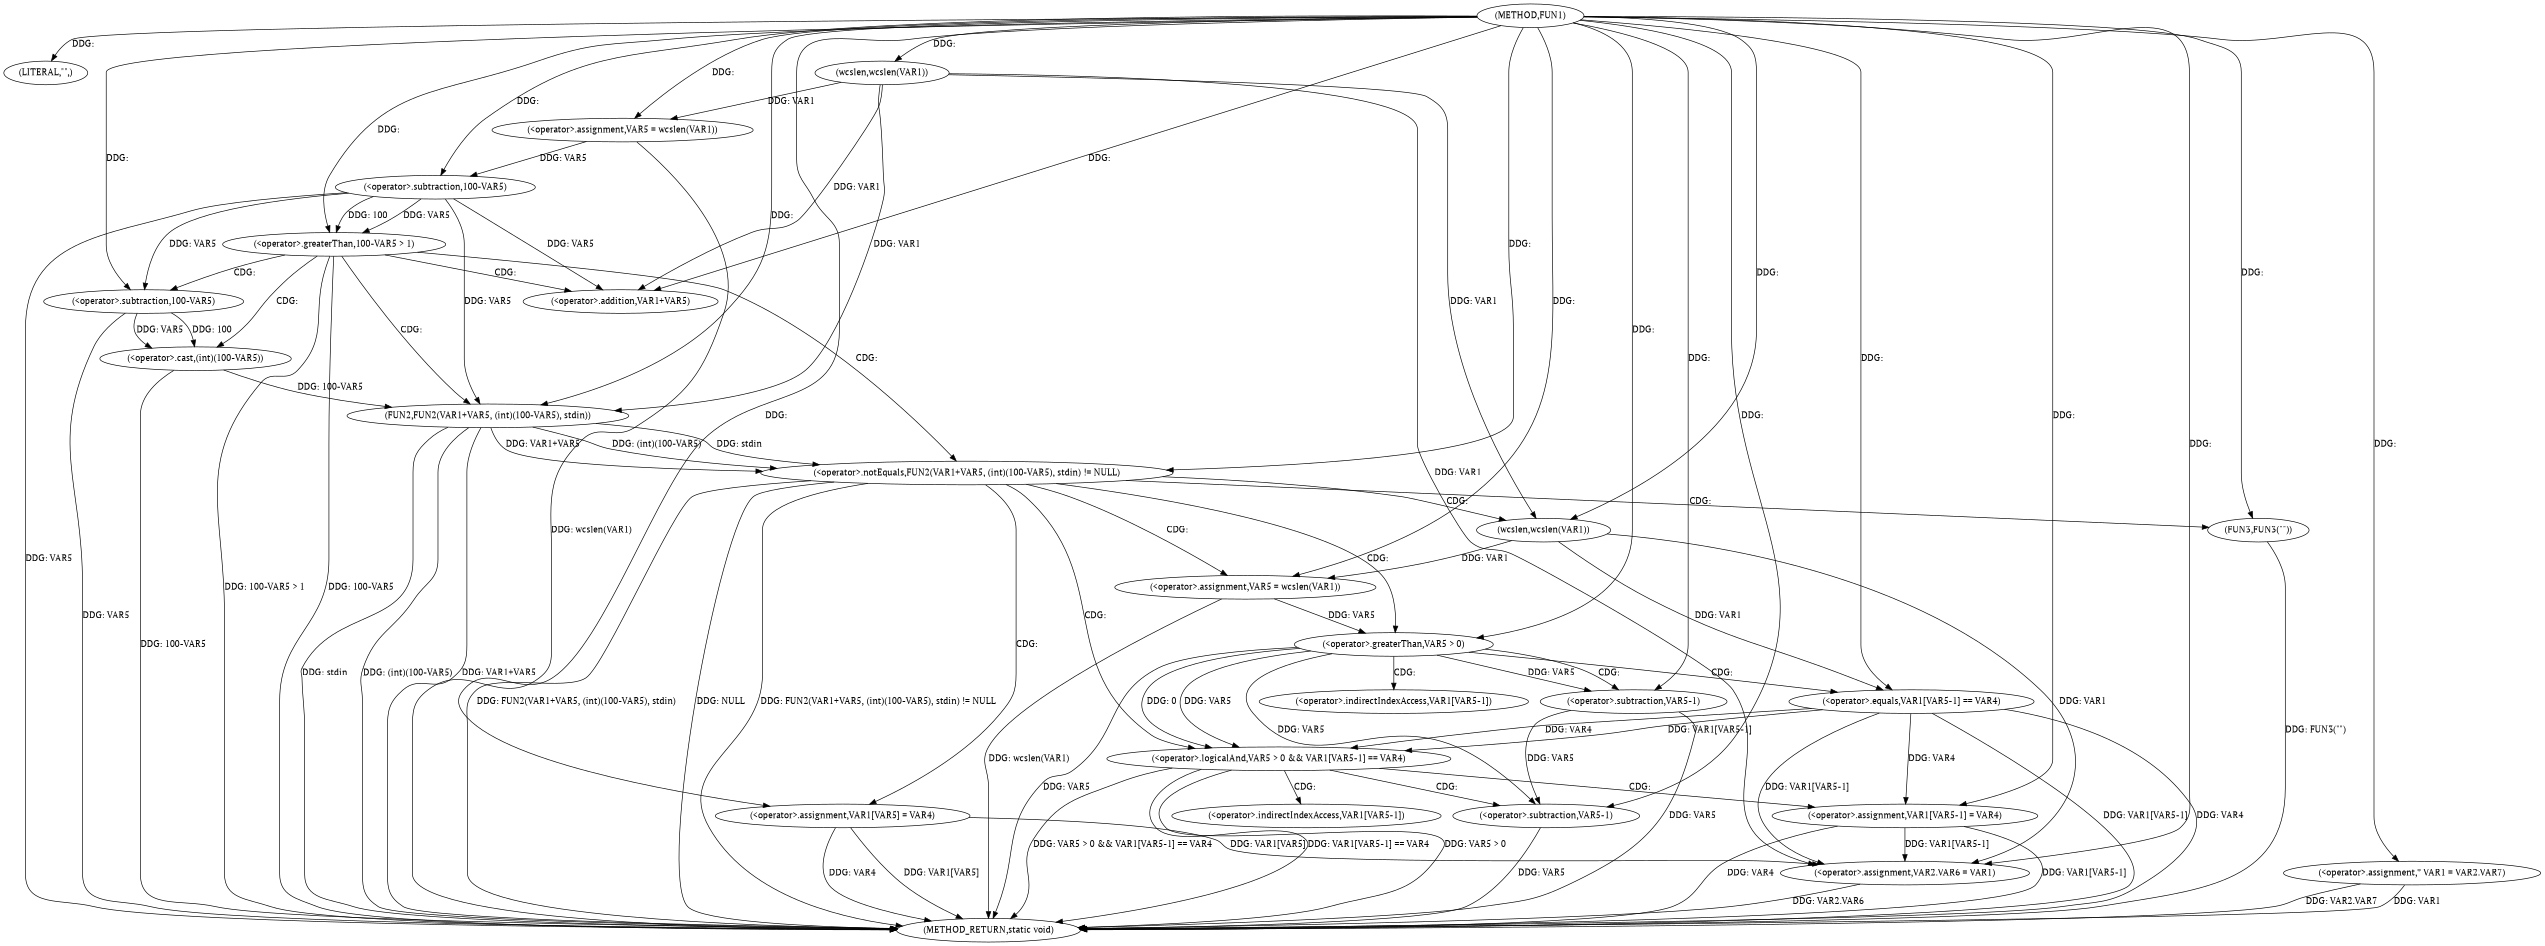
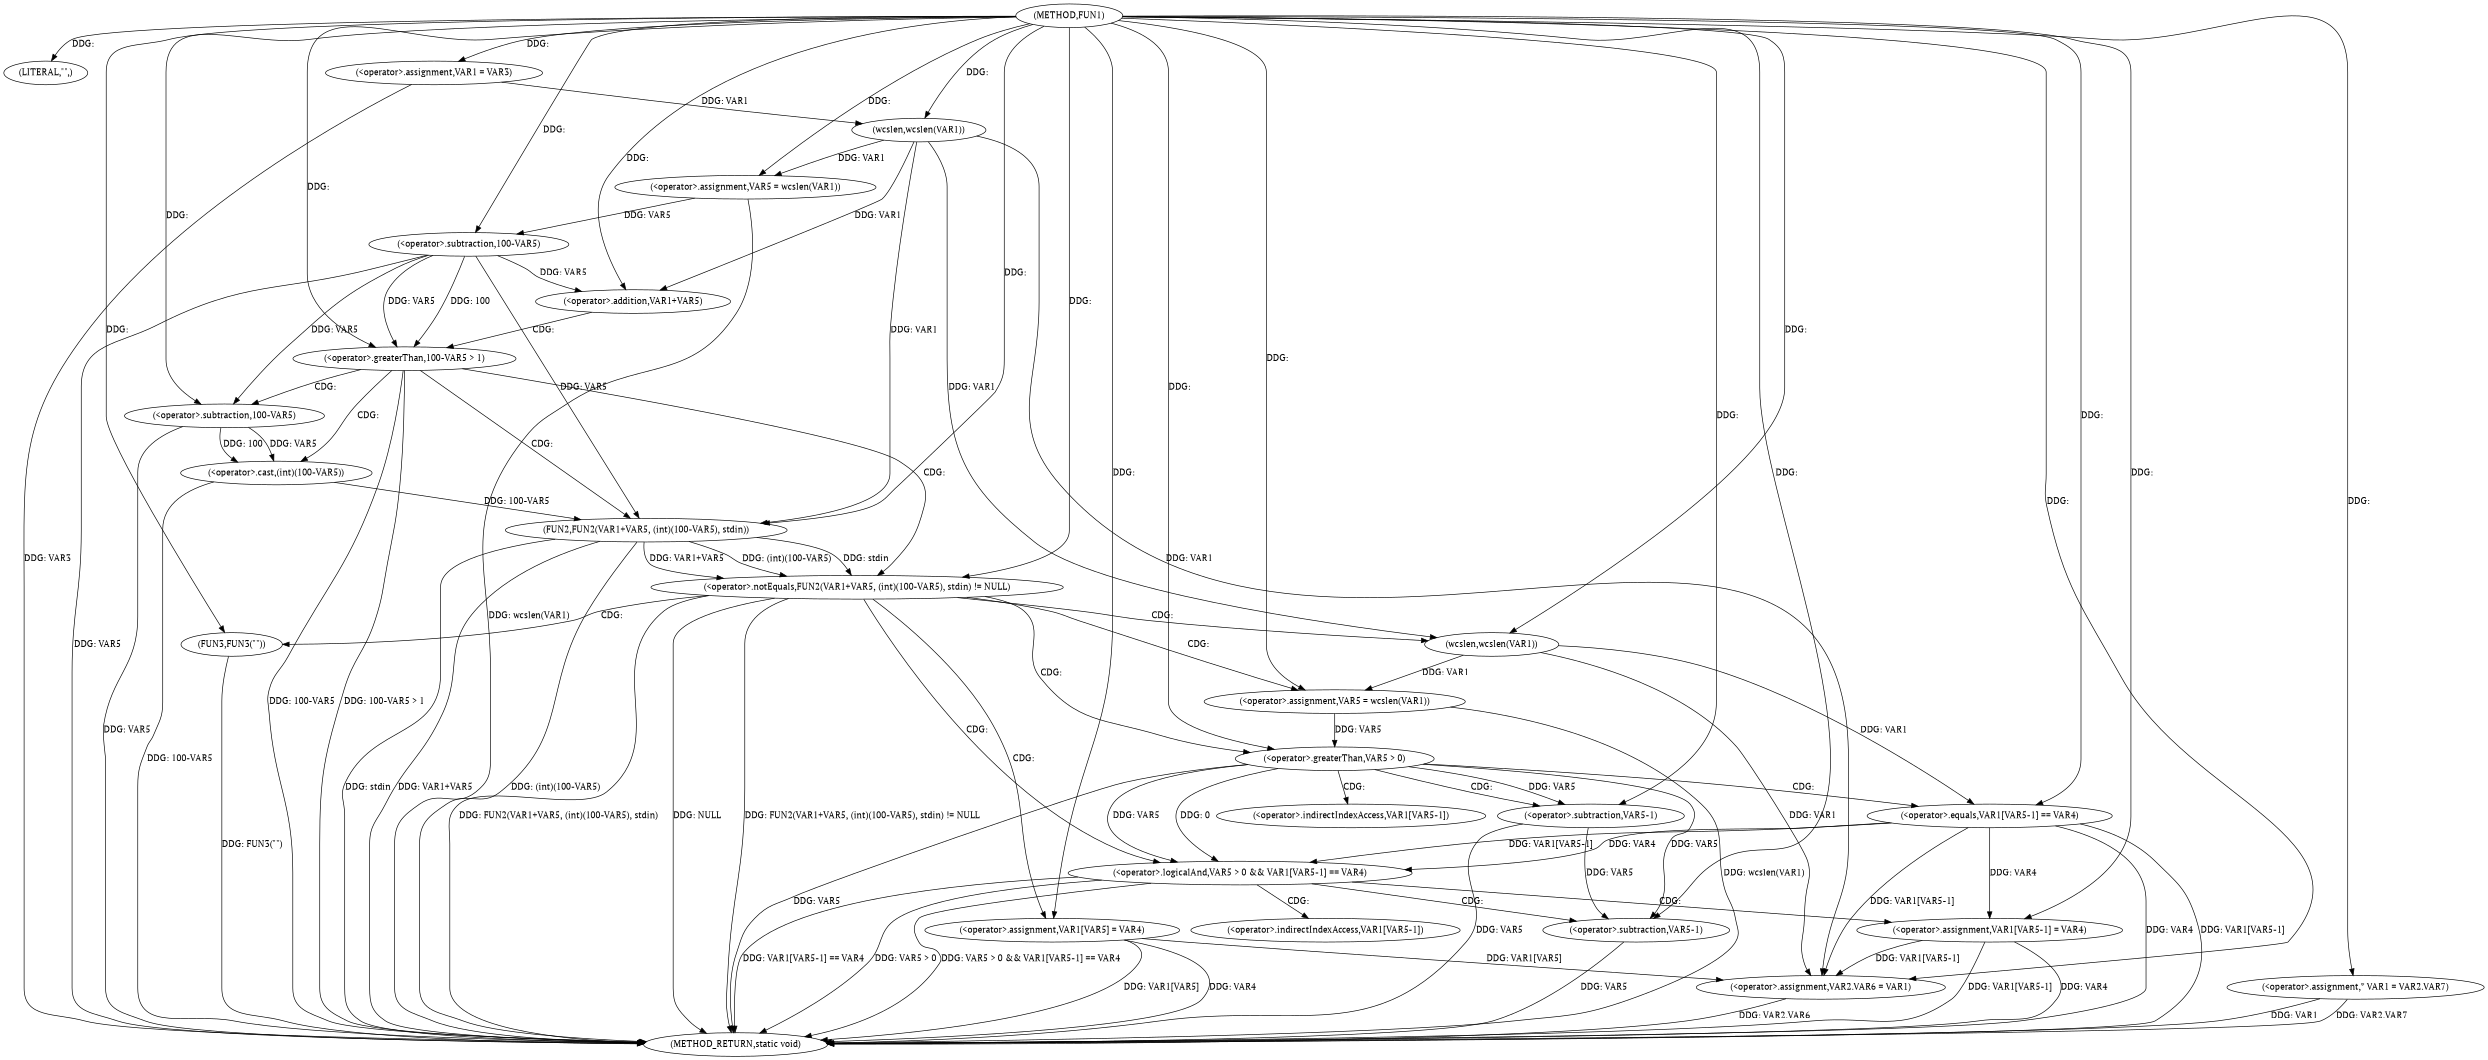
none -> (434, 73)
(475, 272) -> (526, 328)
